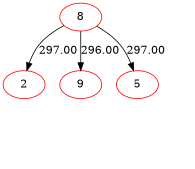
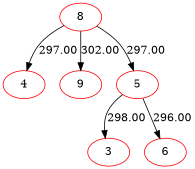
(100, 51) -> (100, 51)
(24, 85) -> (24, 85)
none -> (109, 152)
none -> (165, 152)
